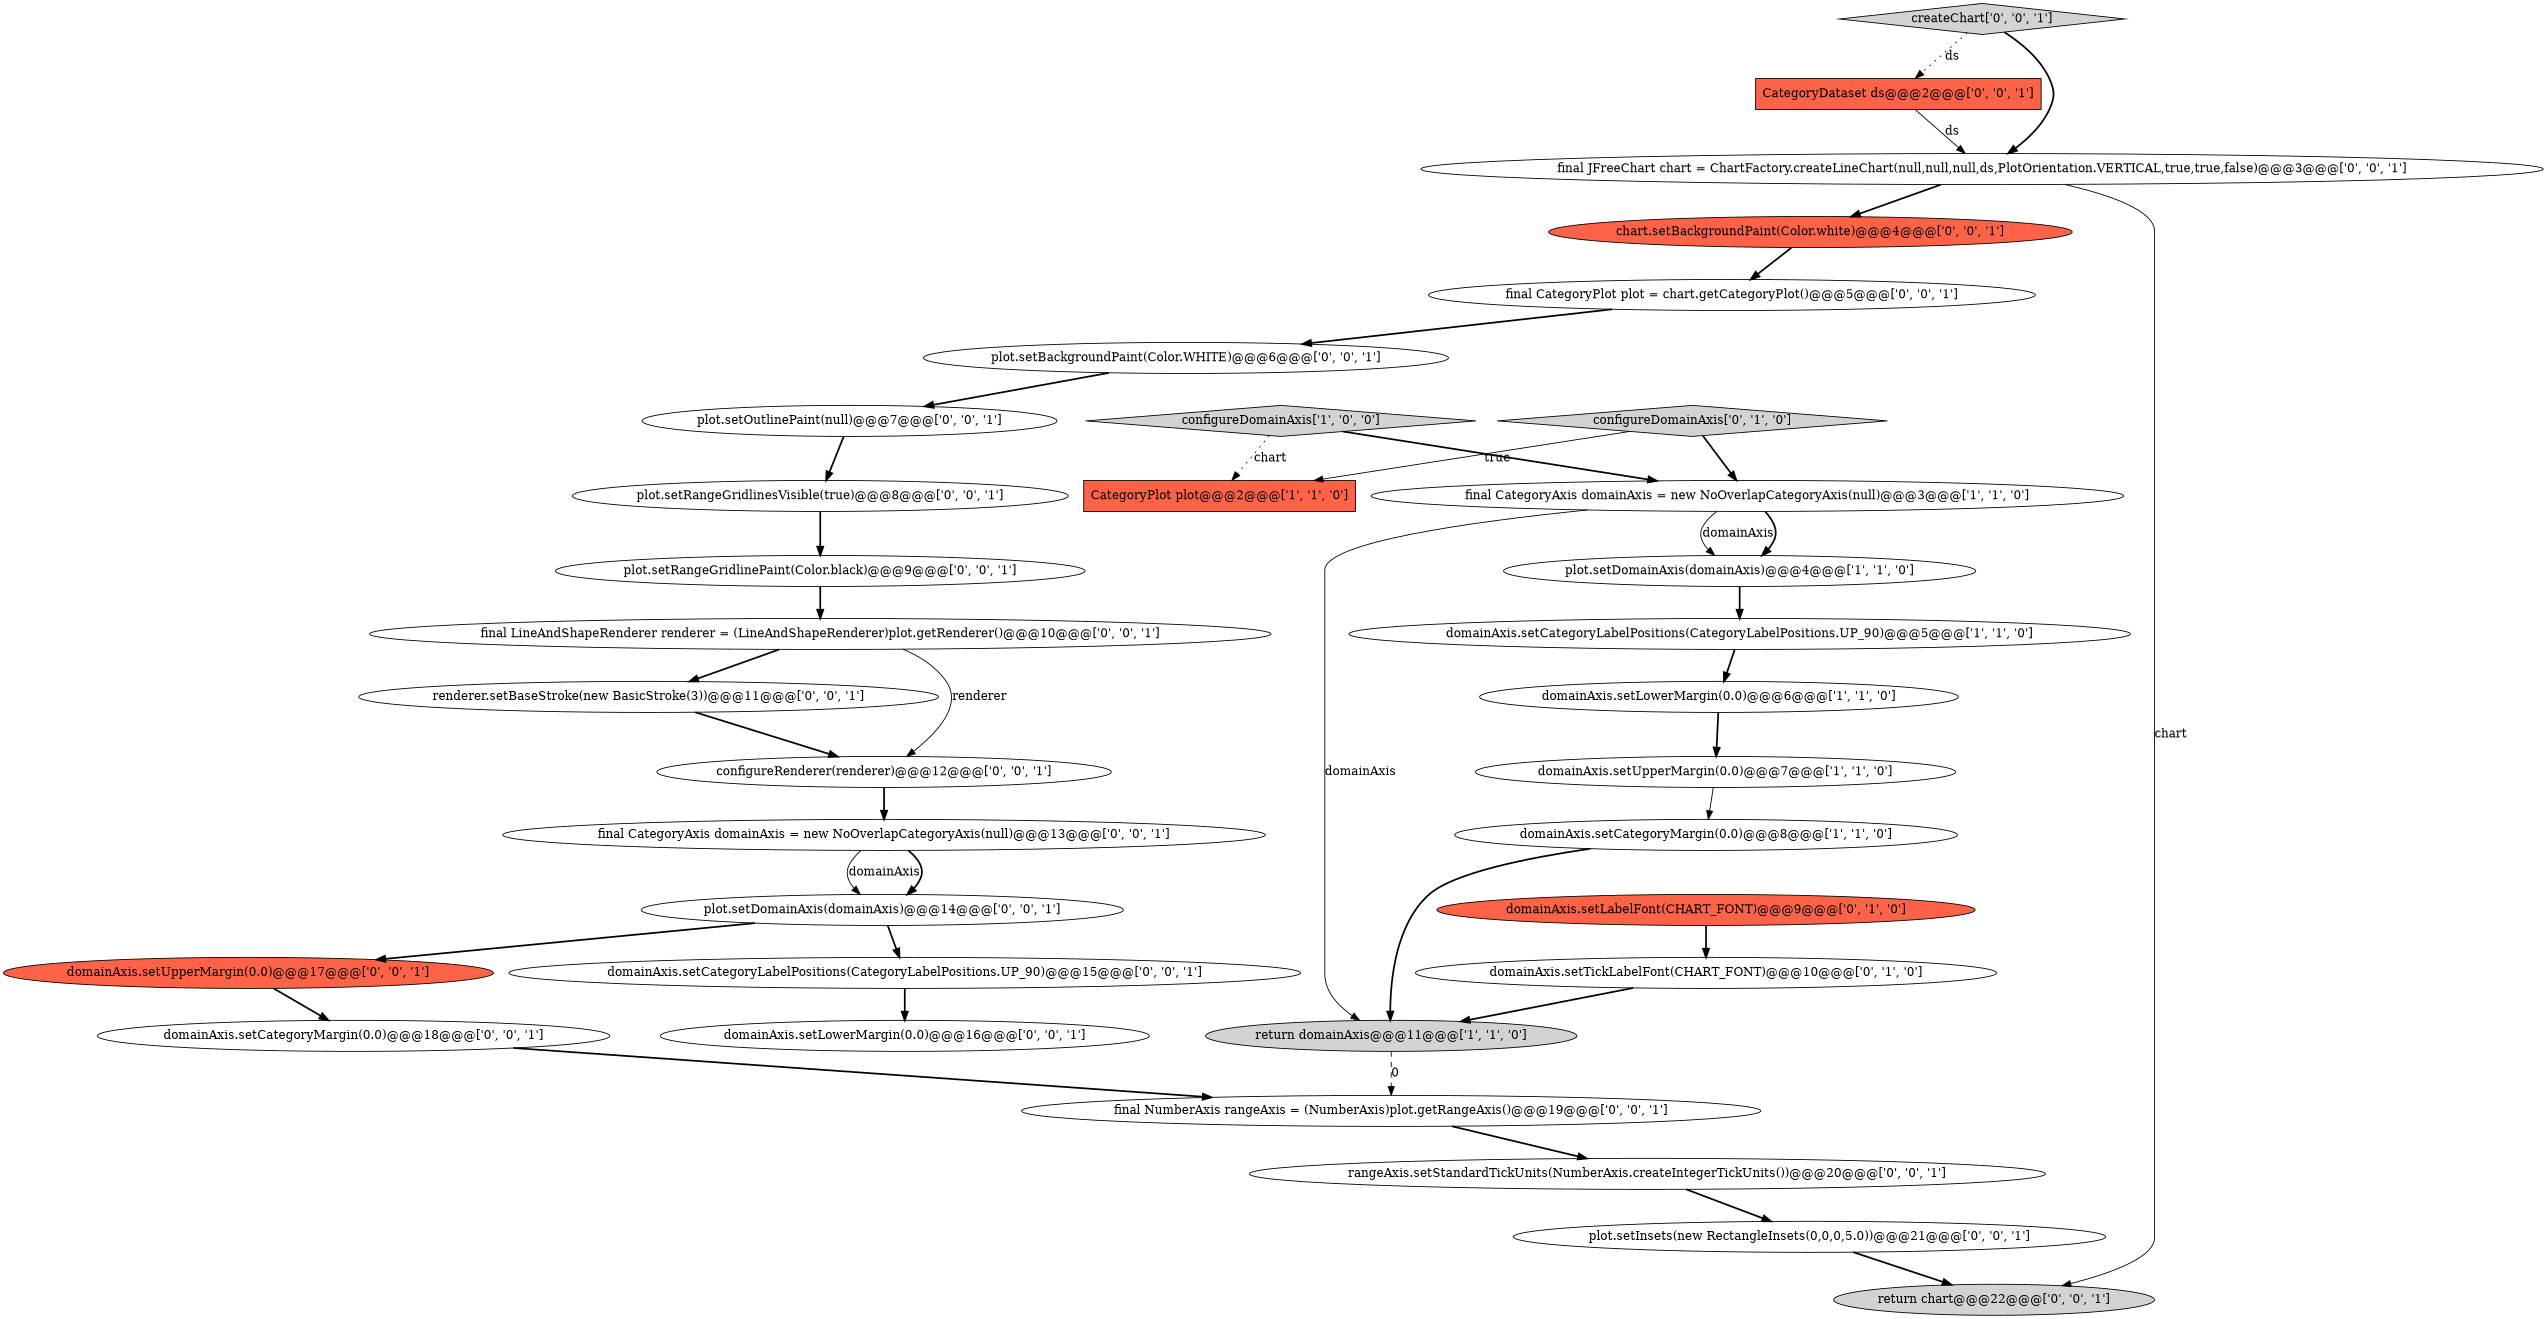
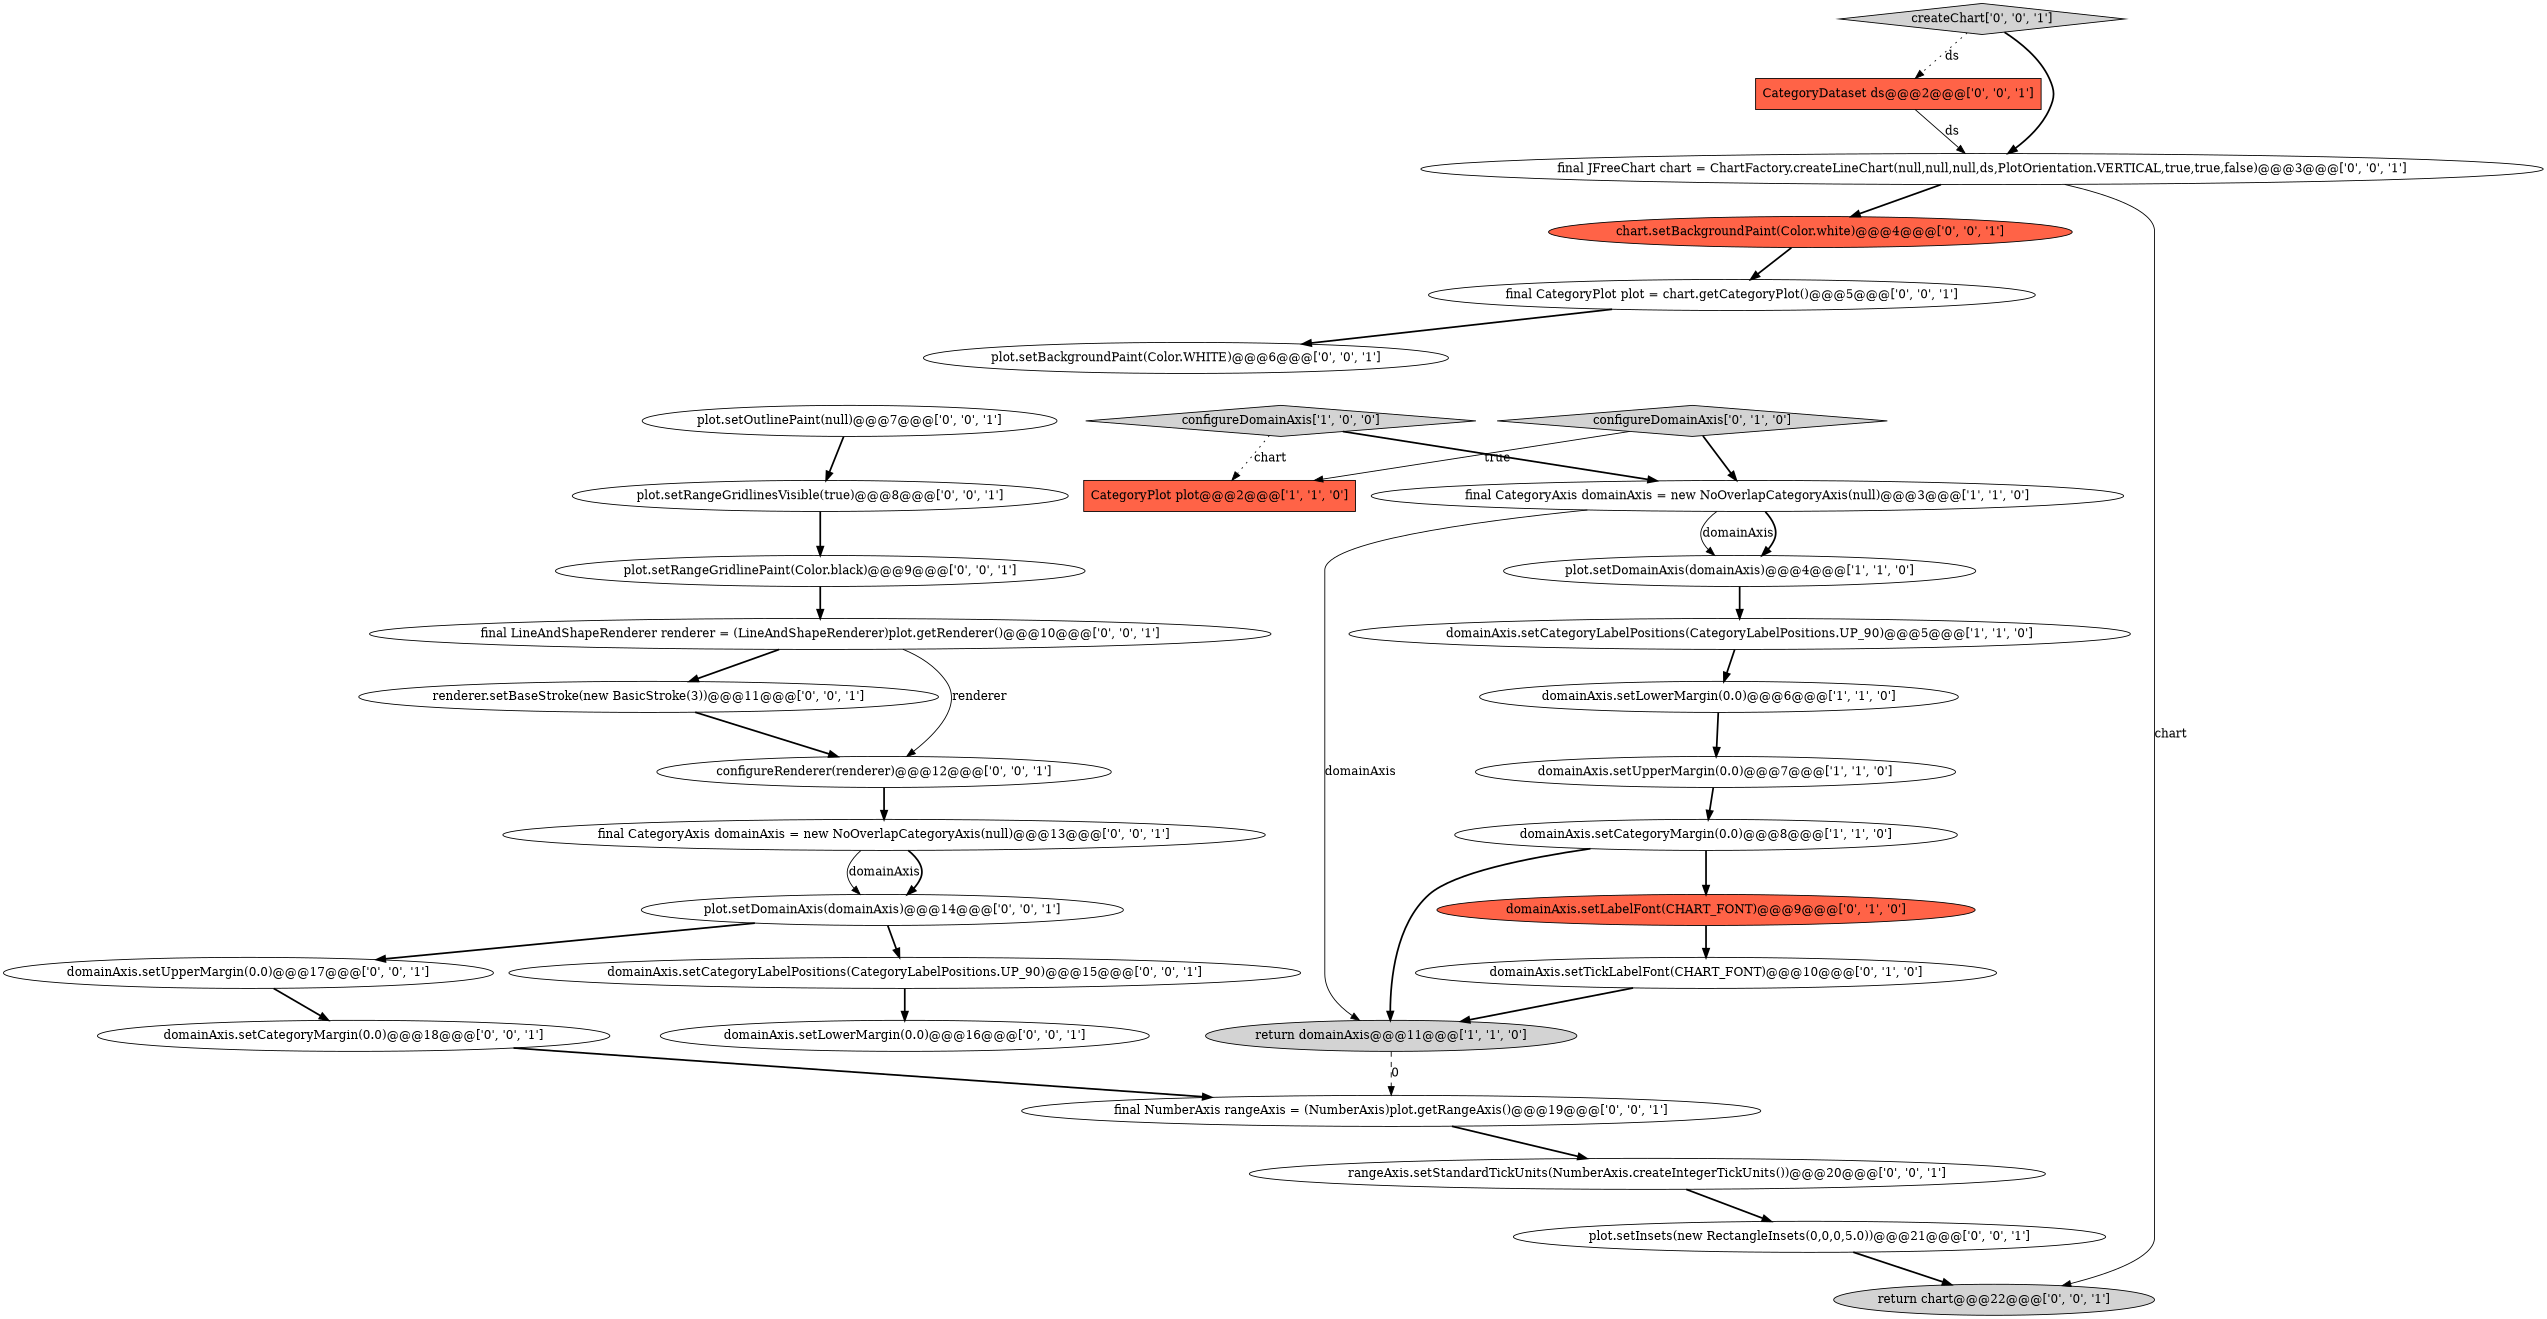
(1021, 389) -> none
(1711, 799) -> (1711, 799)
none -> (1706, 868)
(248, 973) -> (248, 973)
